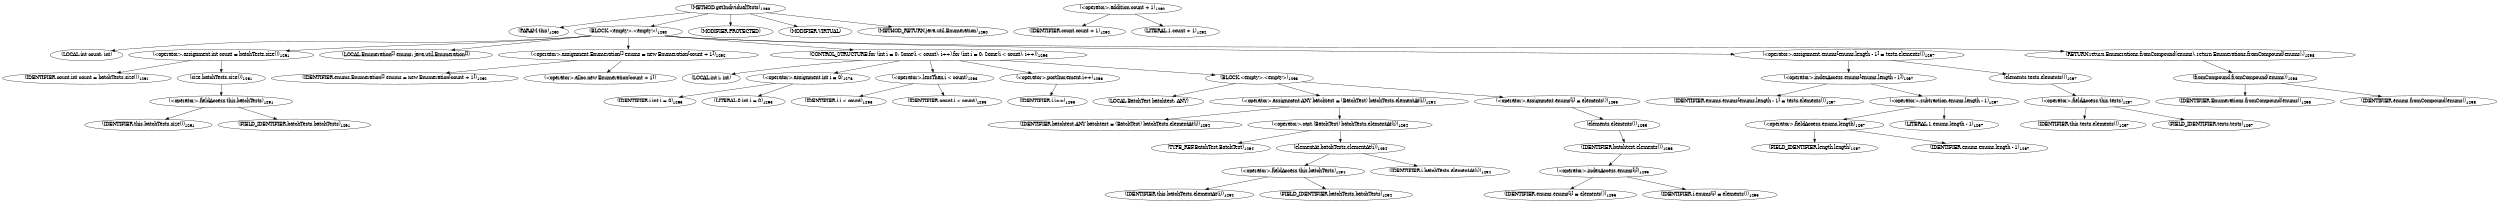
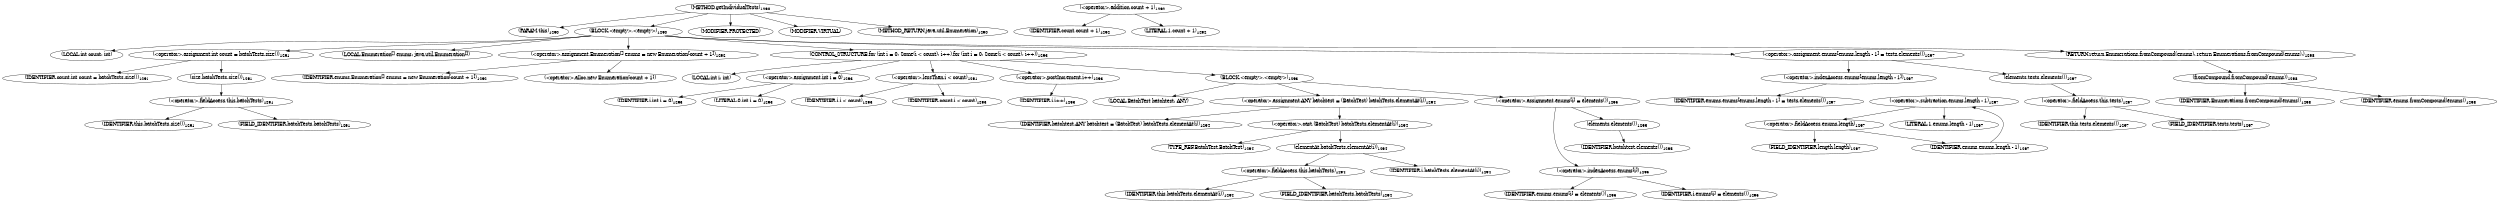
(848, 78) -> (848, 78)
(973, 78) -> (973, 78)
(1895, 90) -> (2001, 119)
(1616, 159) -> (1555, 140)
